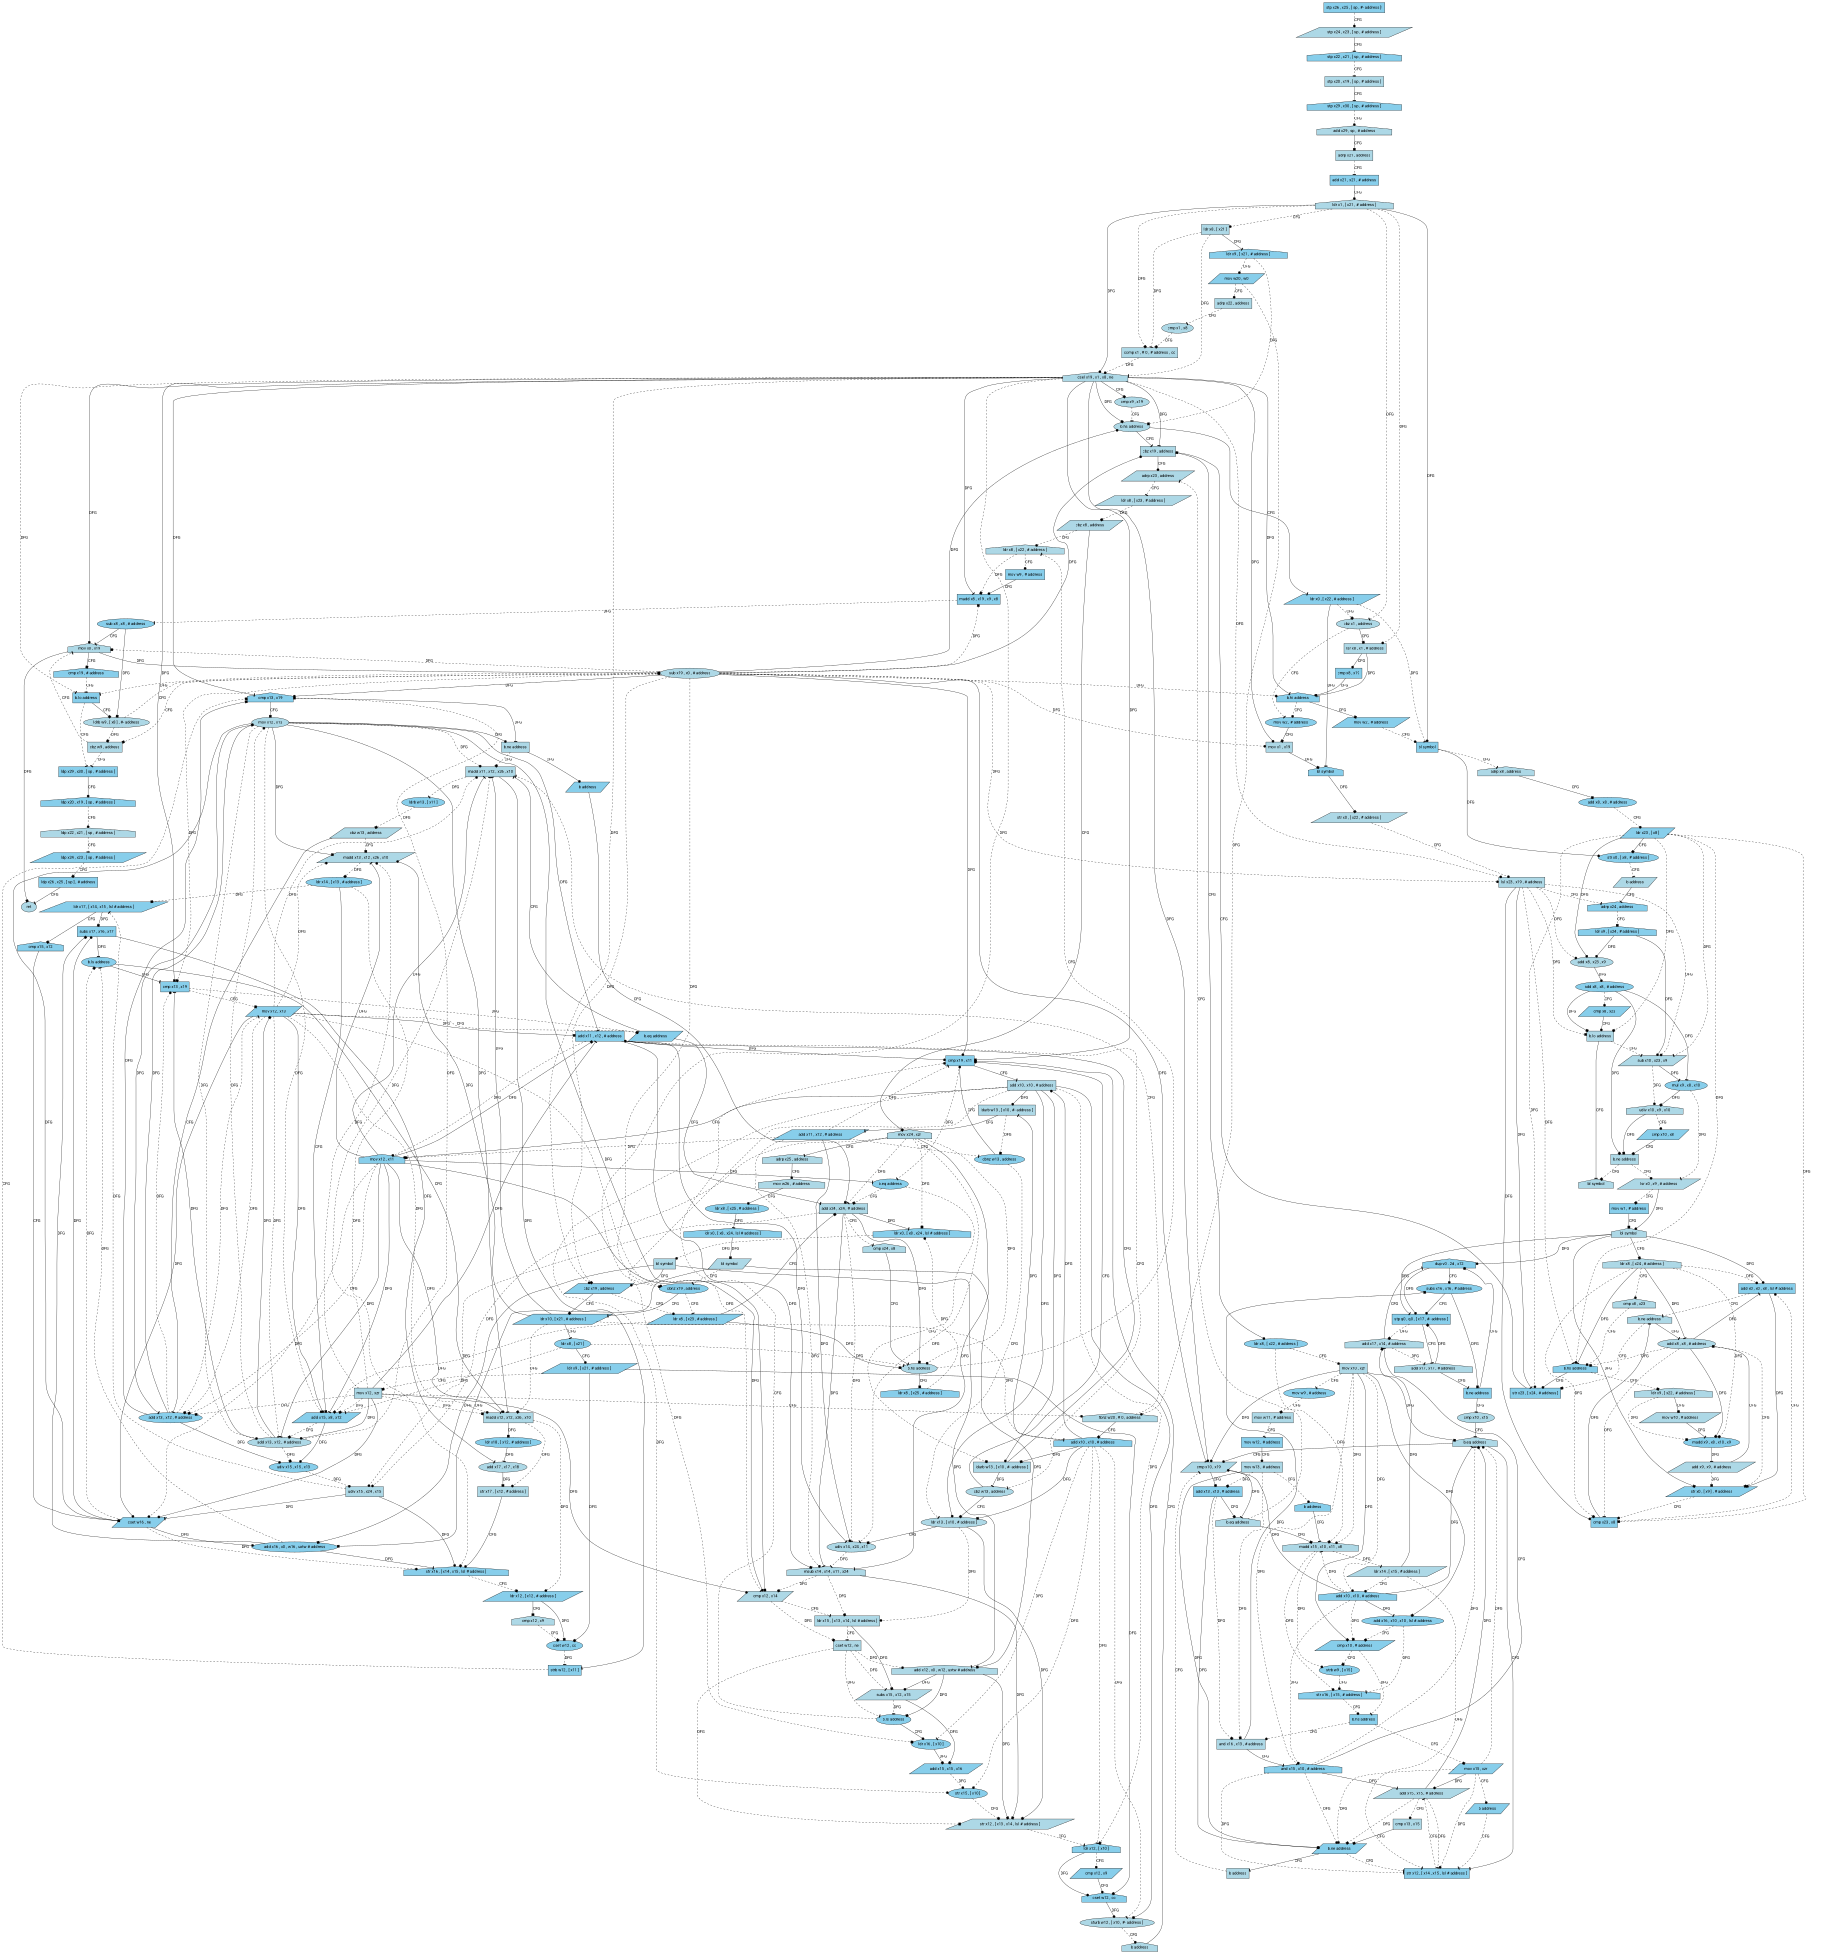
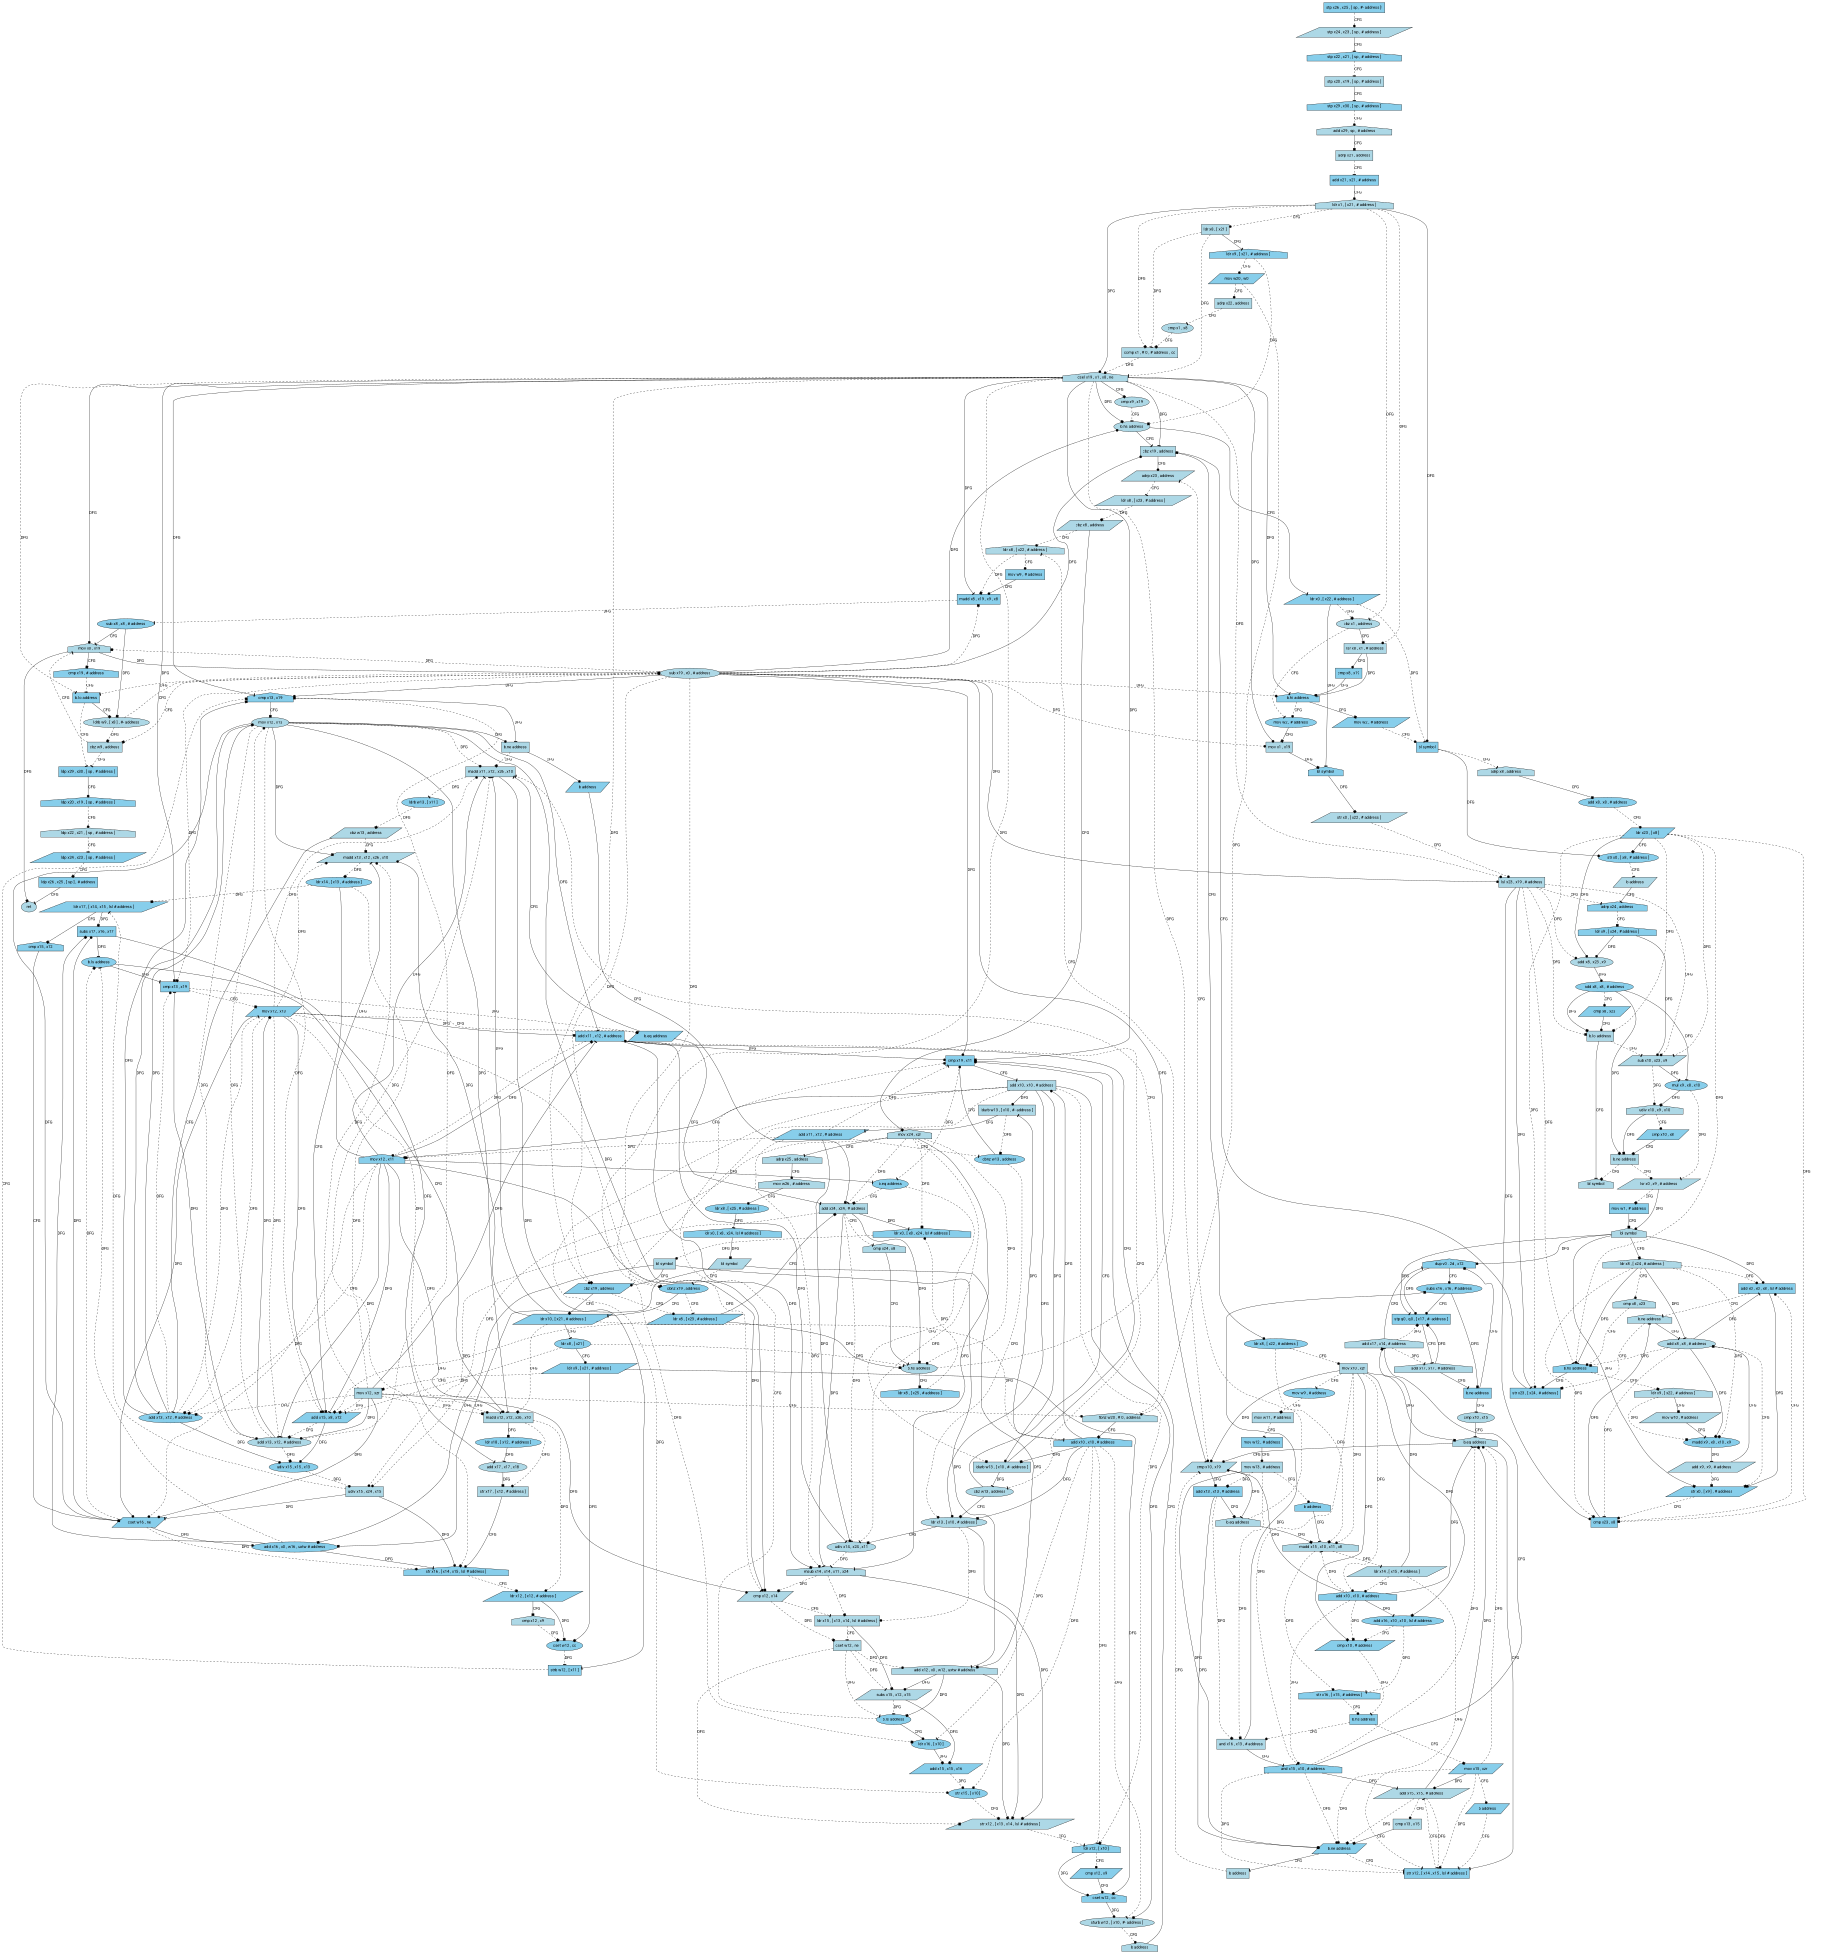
(1035, 852) -> (1035, 852)
(1161, 906) -> (1161, 906)
(1399, 1330) -> (1407, 1335)
(1006, 1351) -> (1006, 1351)
(1339, 1670) -> none
